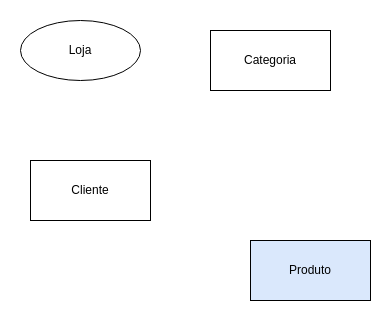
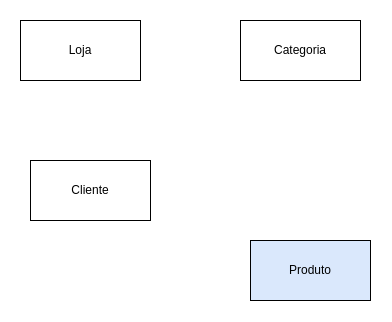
(81, 51) -> (81, 51)
(271, 61) -> (301, 51)
